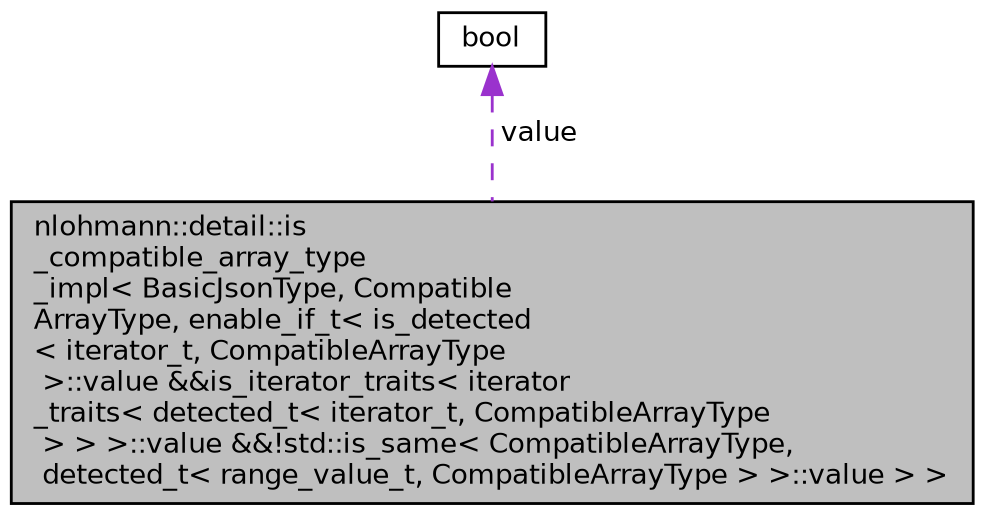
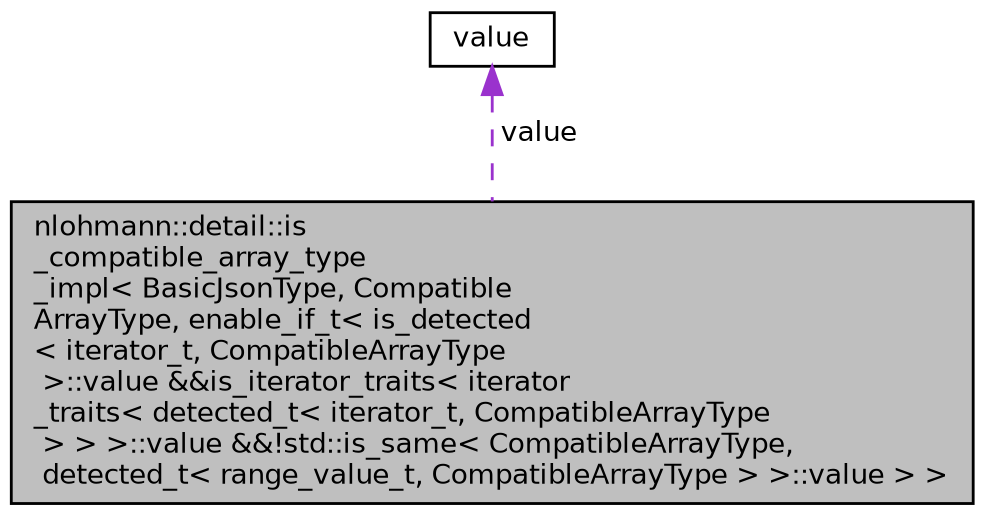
(492, 39) -> (492, 39)
